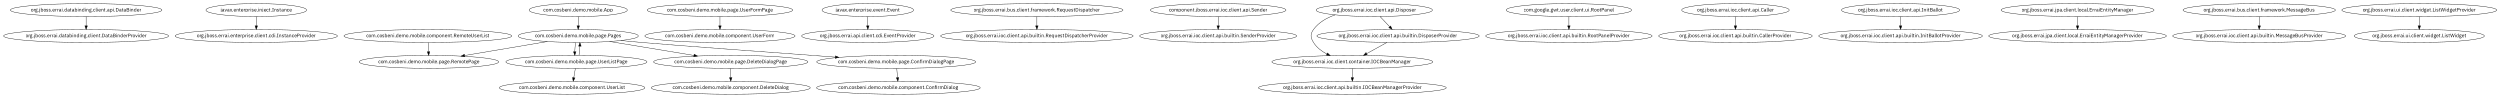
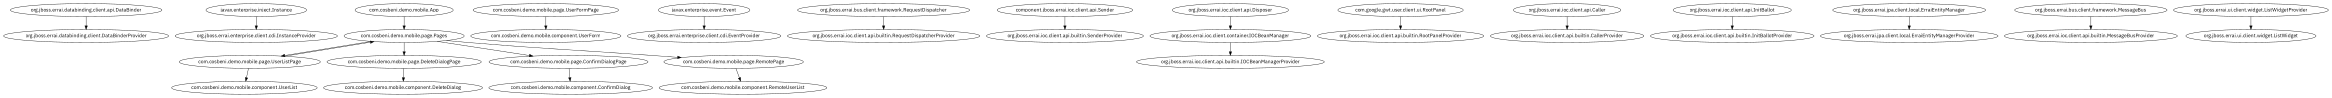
(868, 36) -> (704, 36)
(1398, 36) -> none
(428, 47) -> (738, 73)
